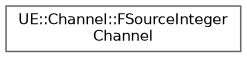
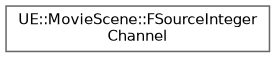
(123, 29) -> (138, 29)
